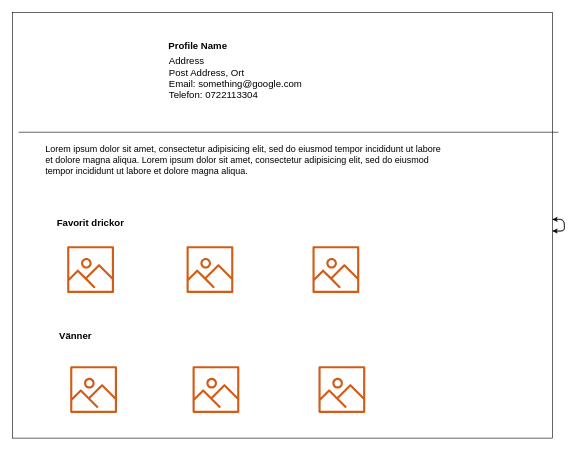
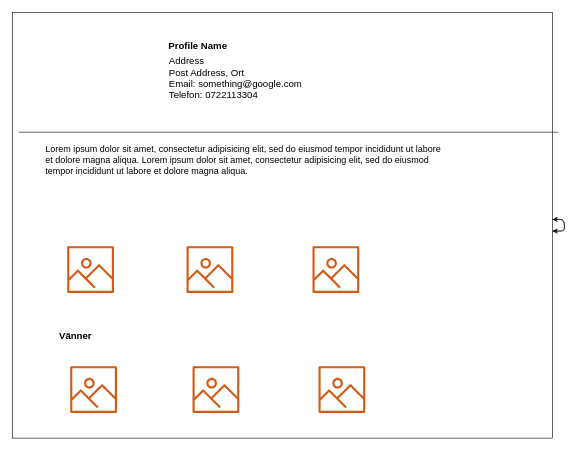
(90, 222) -> none
